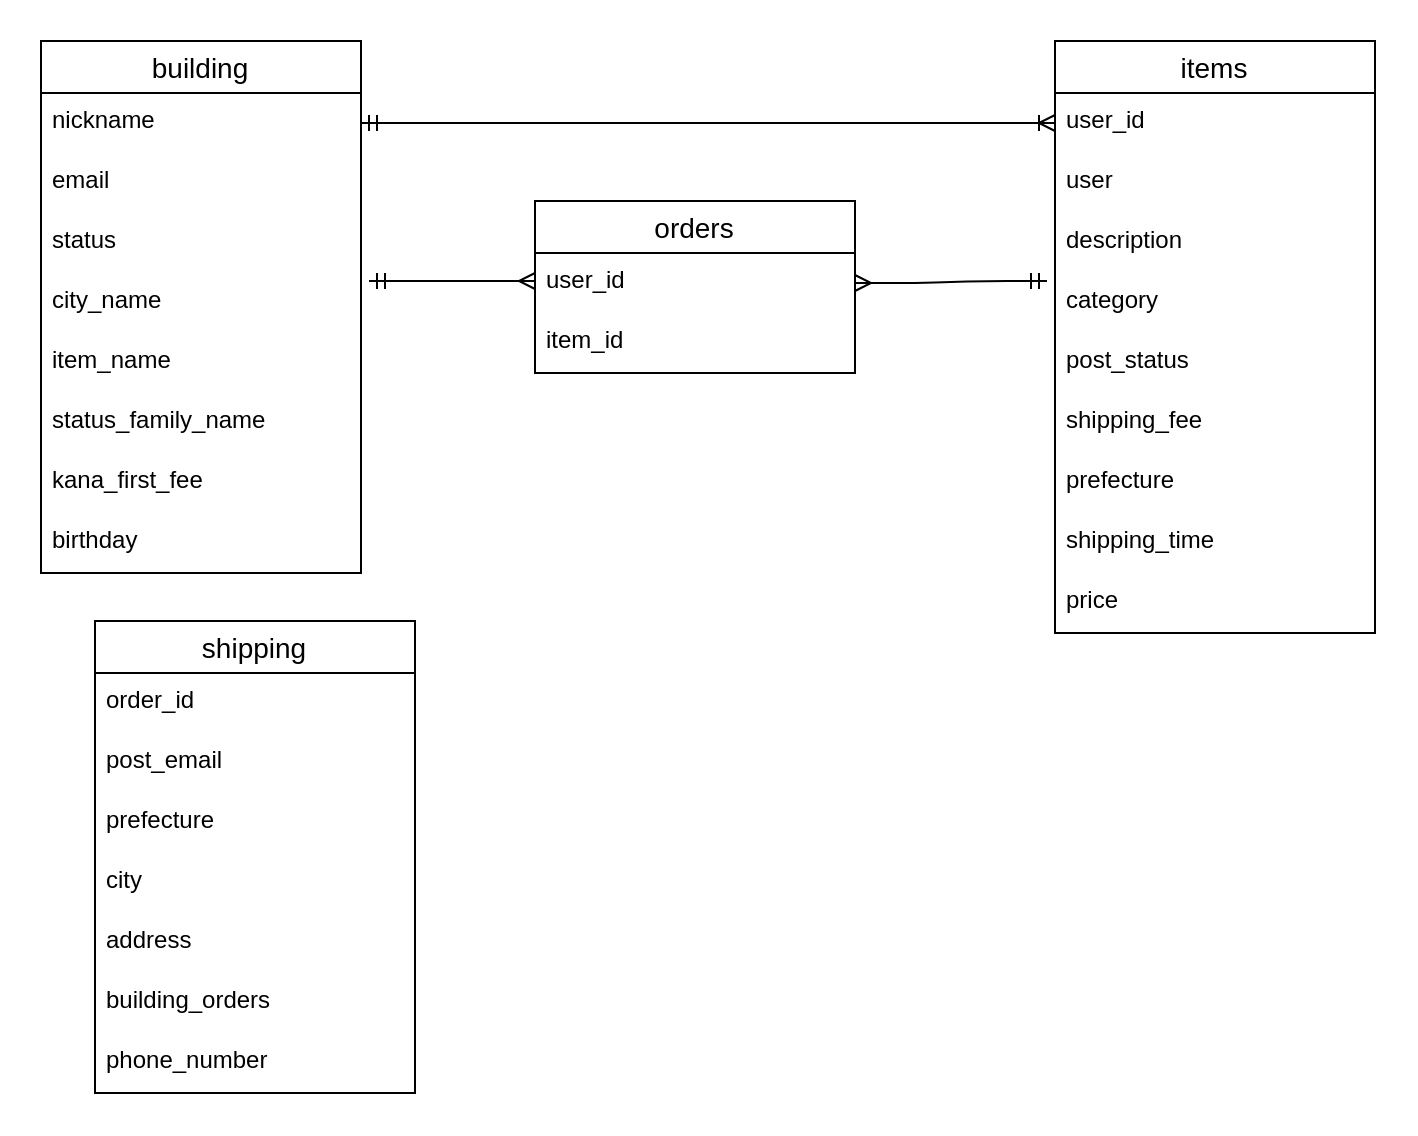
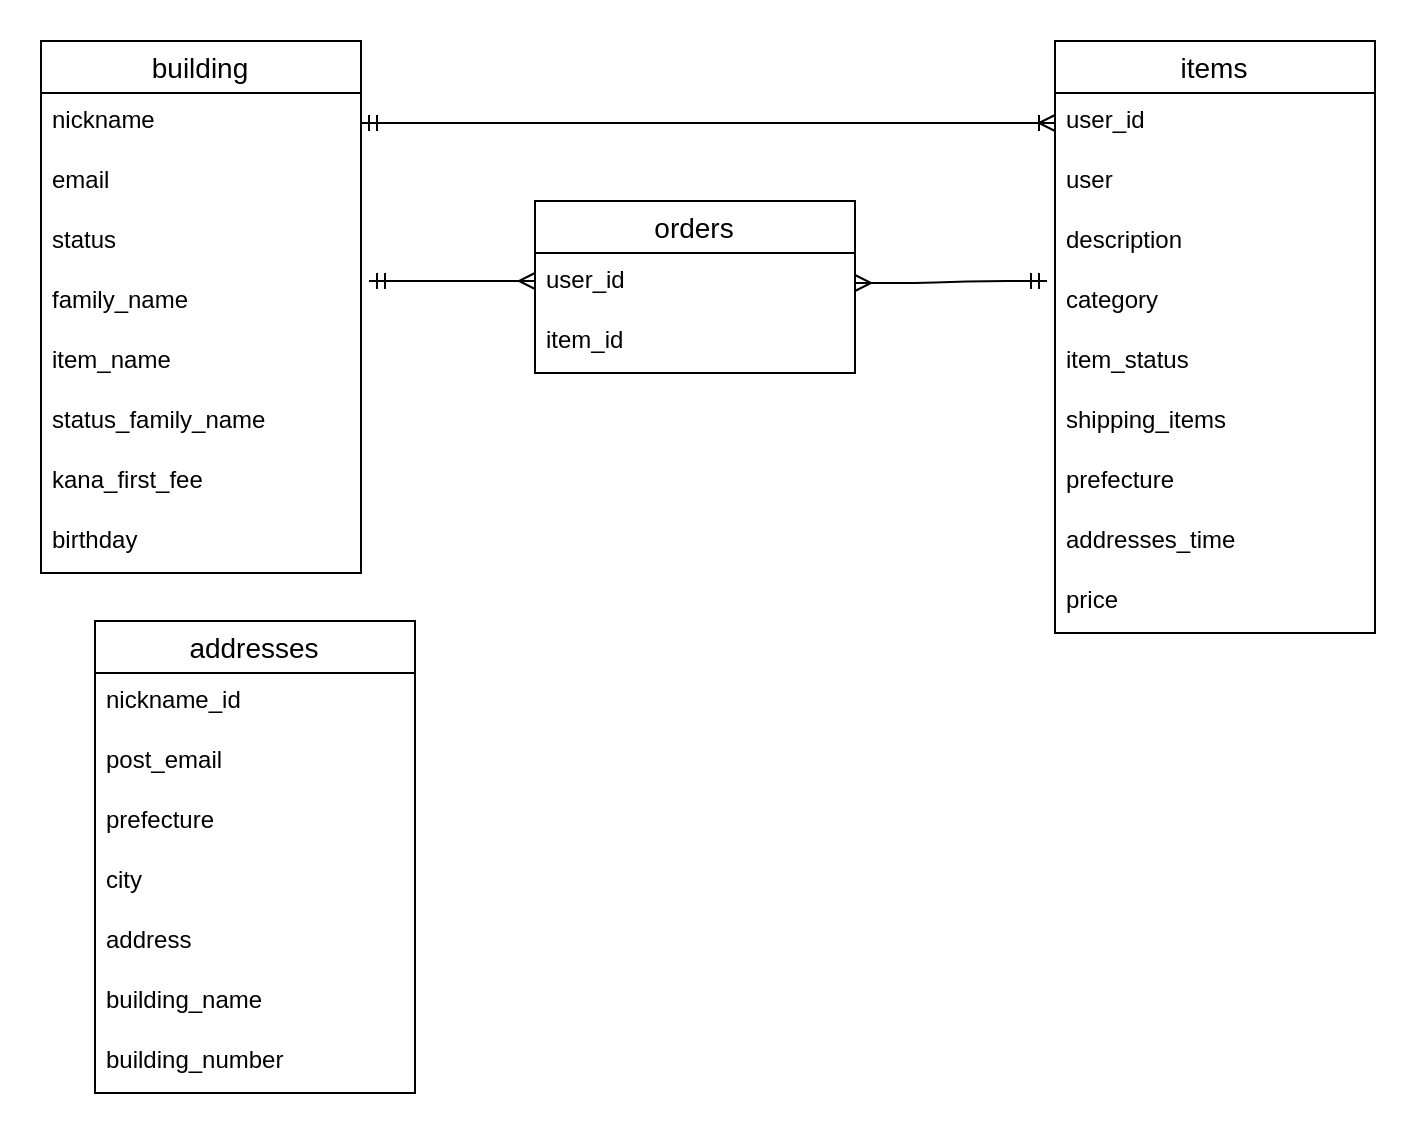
(109, 300) -> (120, 300)
(1140, 360) -> (1137, 360)
(1140, 420) -> (1151, 420)
(1144, 540) -> (1157, 540)
(254, 649) -> (254, 649)
(157, 700) -> (174, 700)
(197, 1000) -> (184, 1000)
(187, 1060) -> (197, 1060)
